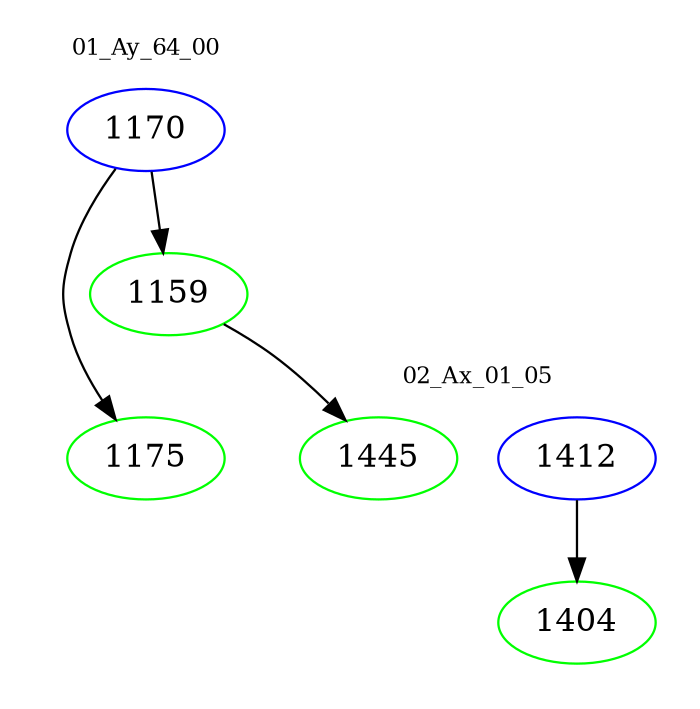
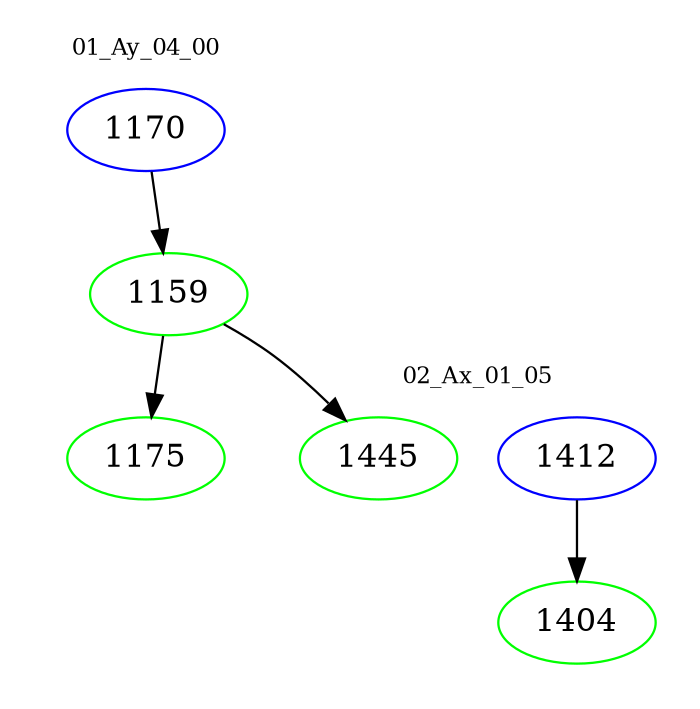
(146, 49) -> (146, 49)
(64, 283) -> (159, 365)
